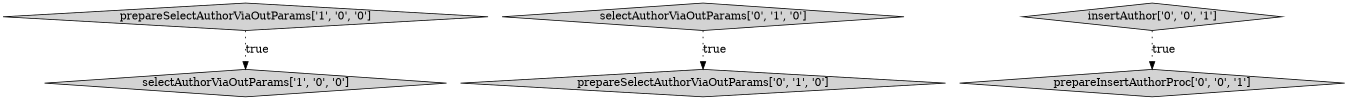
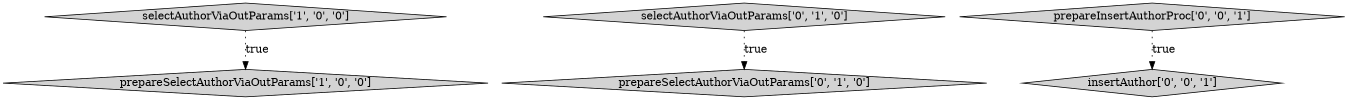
(246, 46) -> (246, 46)
(1152, 46) -> (1152, 46)
